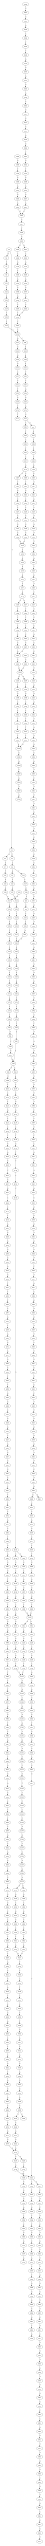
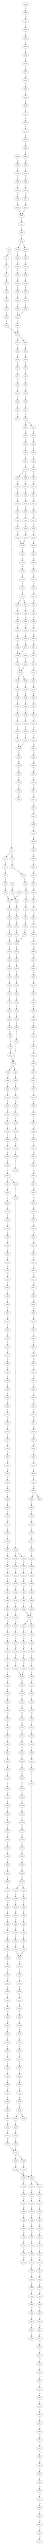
(12, 875) -> none
(15, 1177) -> (11, 1179)
